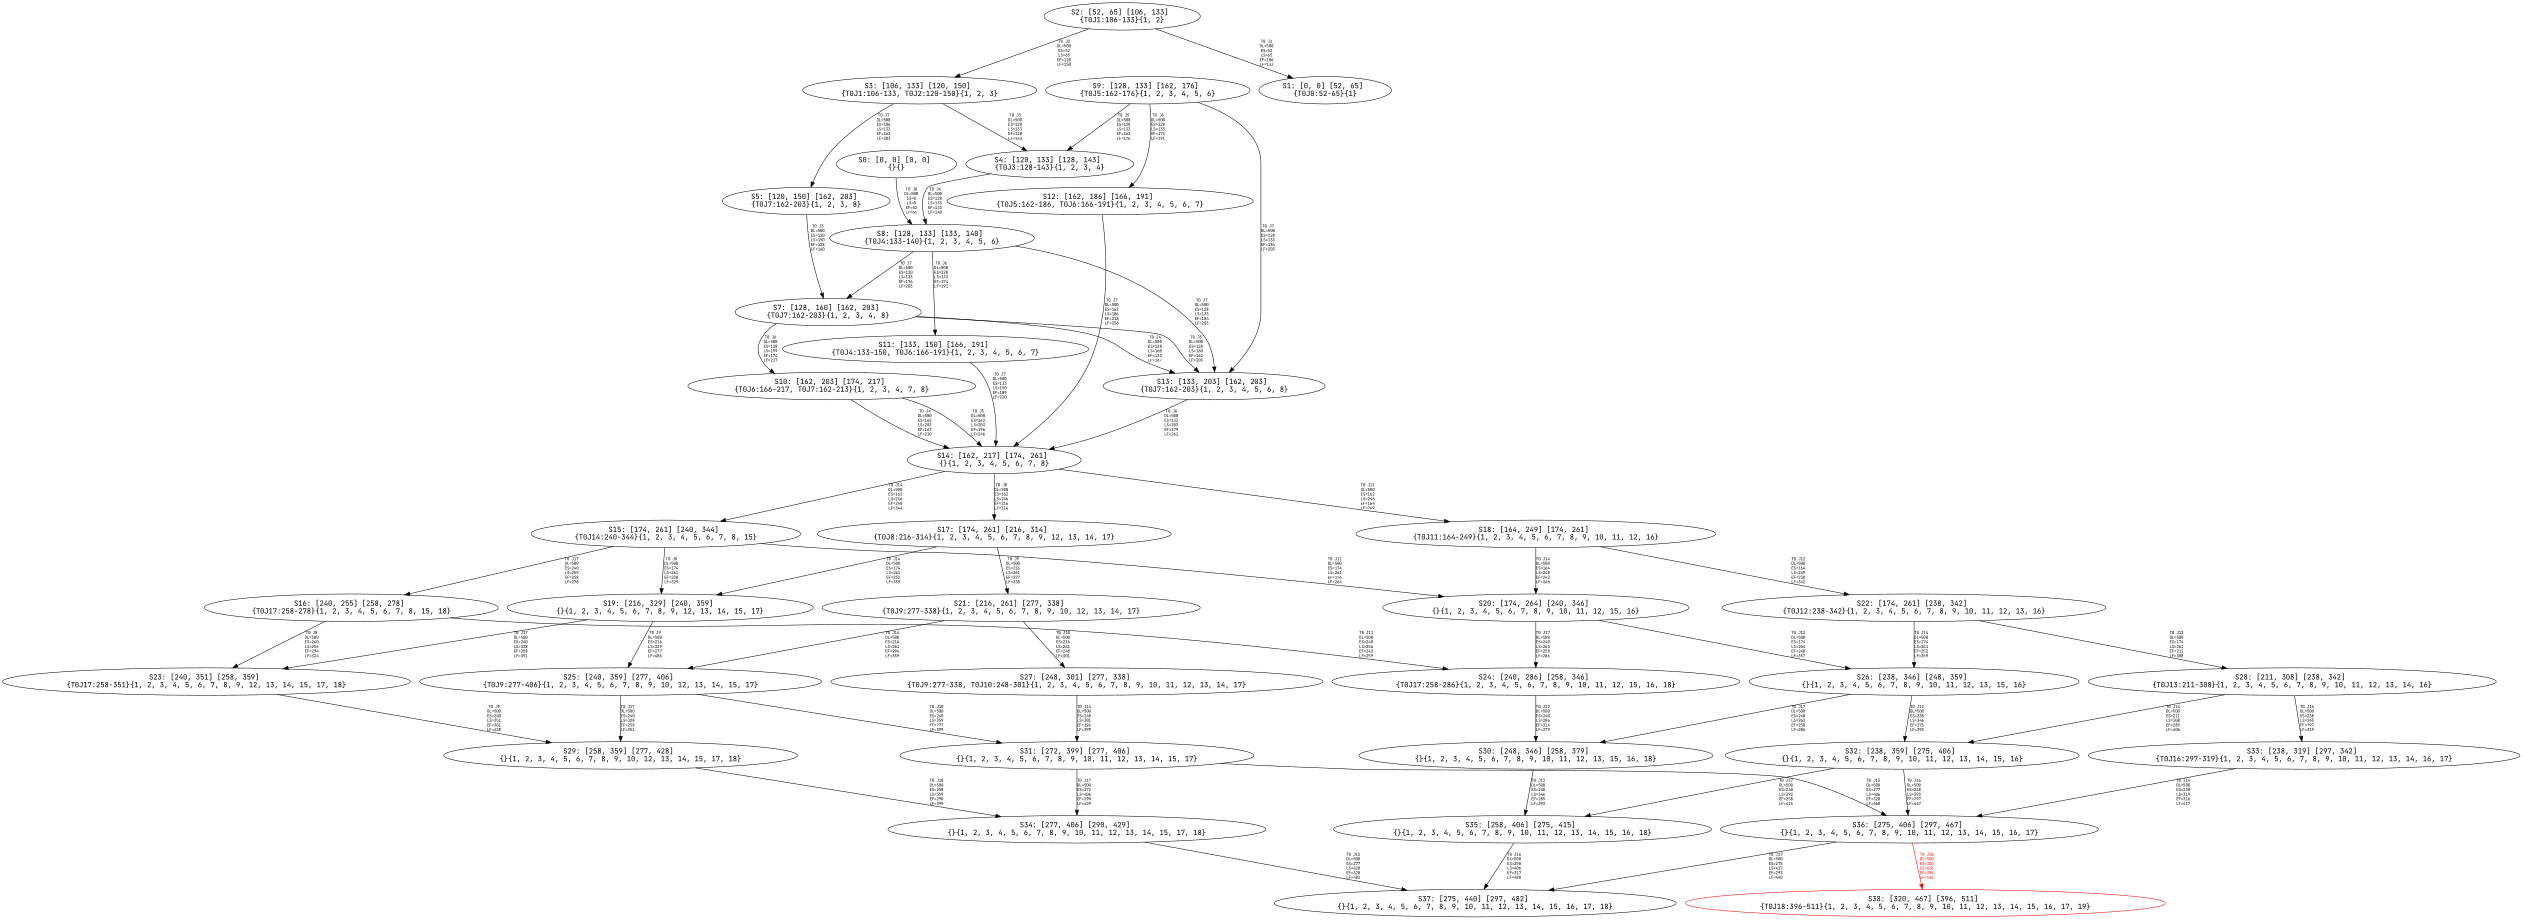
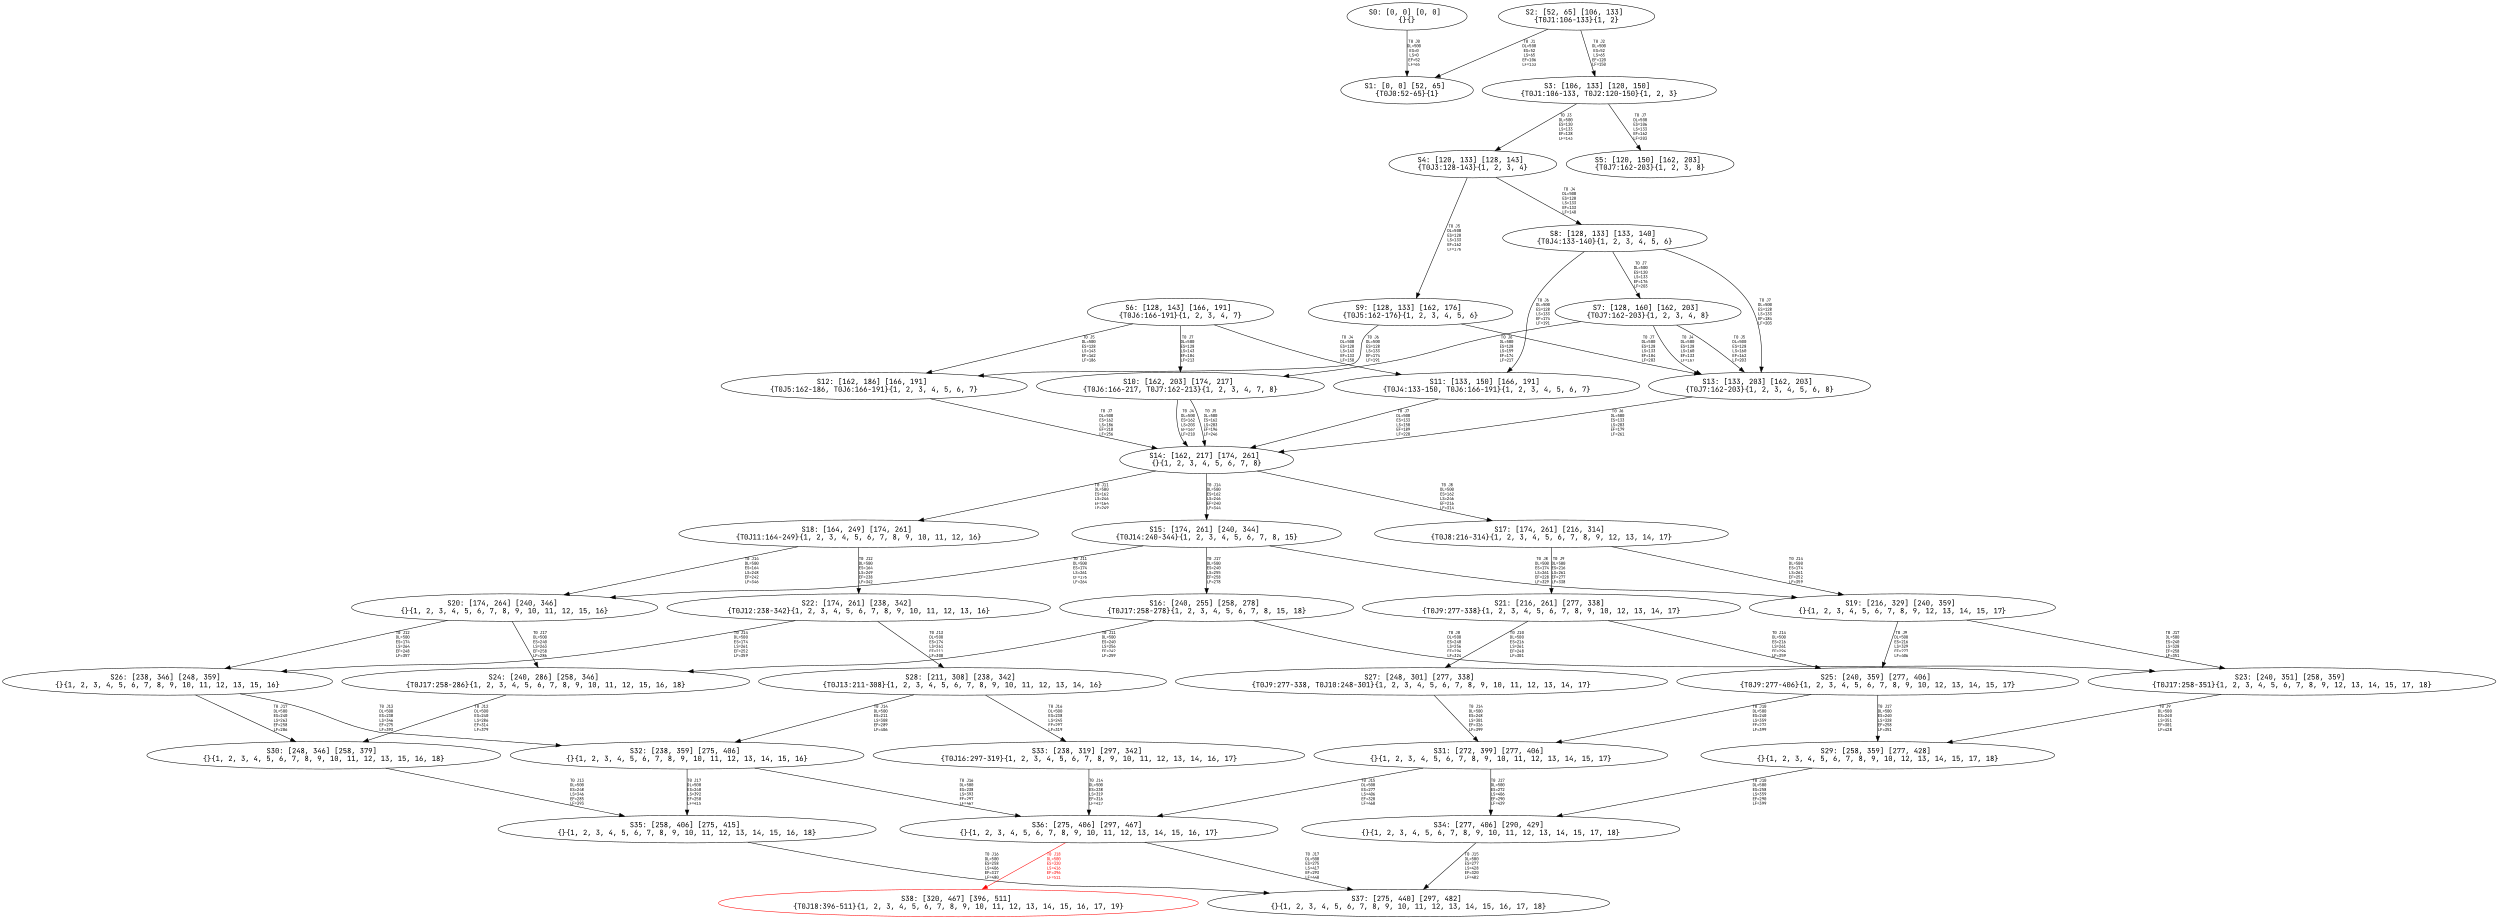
(1101, 126) -> (1443, 236)
(899, 200) -> (1407, 51)
(811, 255) -> none
none -> (1180, 312)
